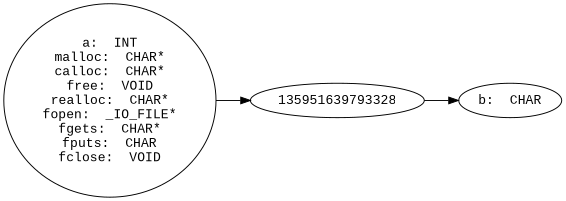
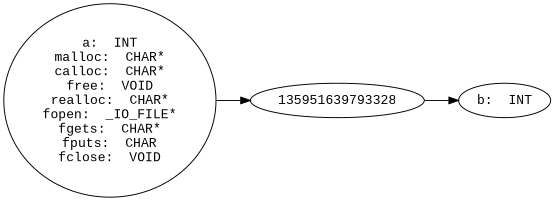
(510, 100) -> (505, 100)
